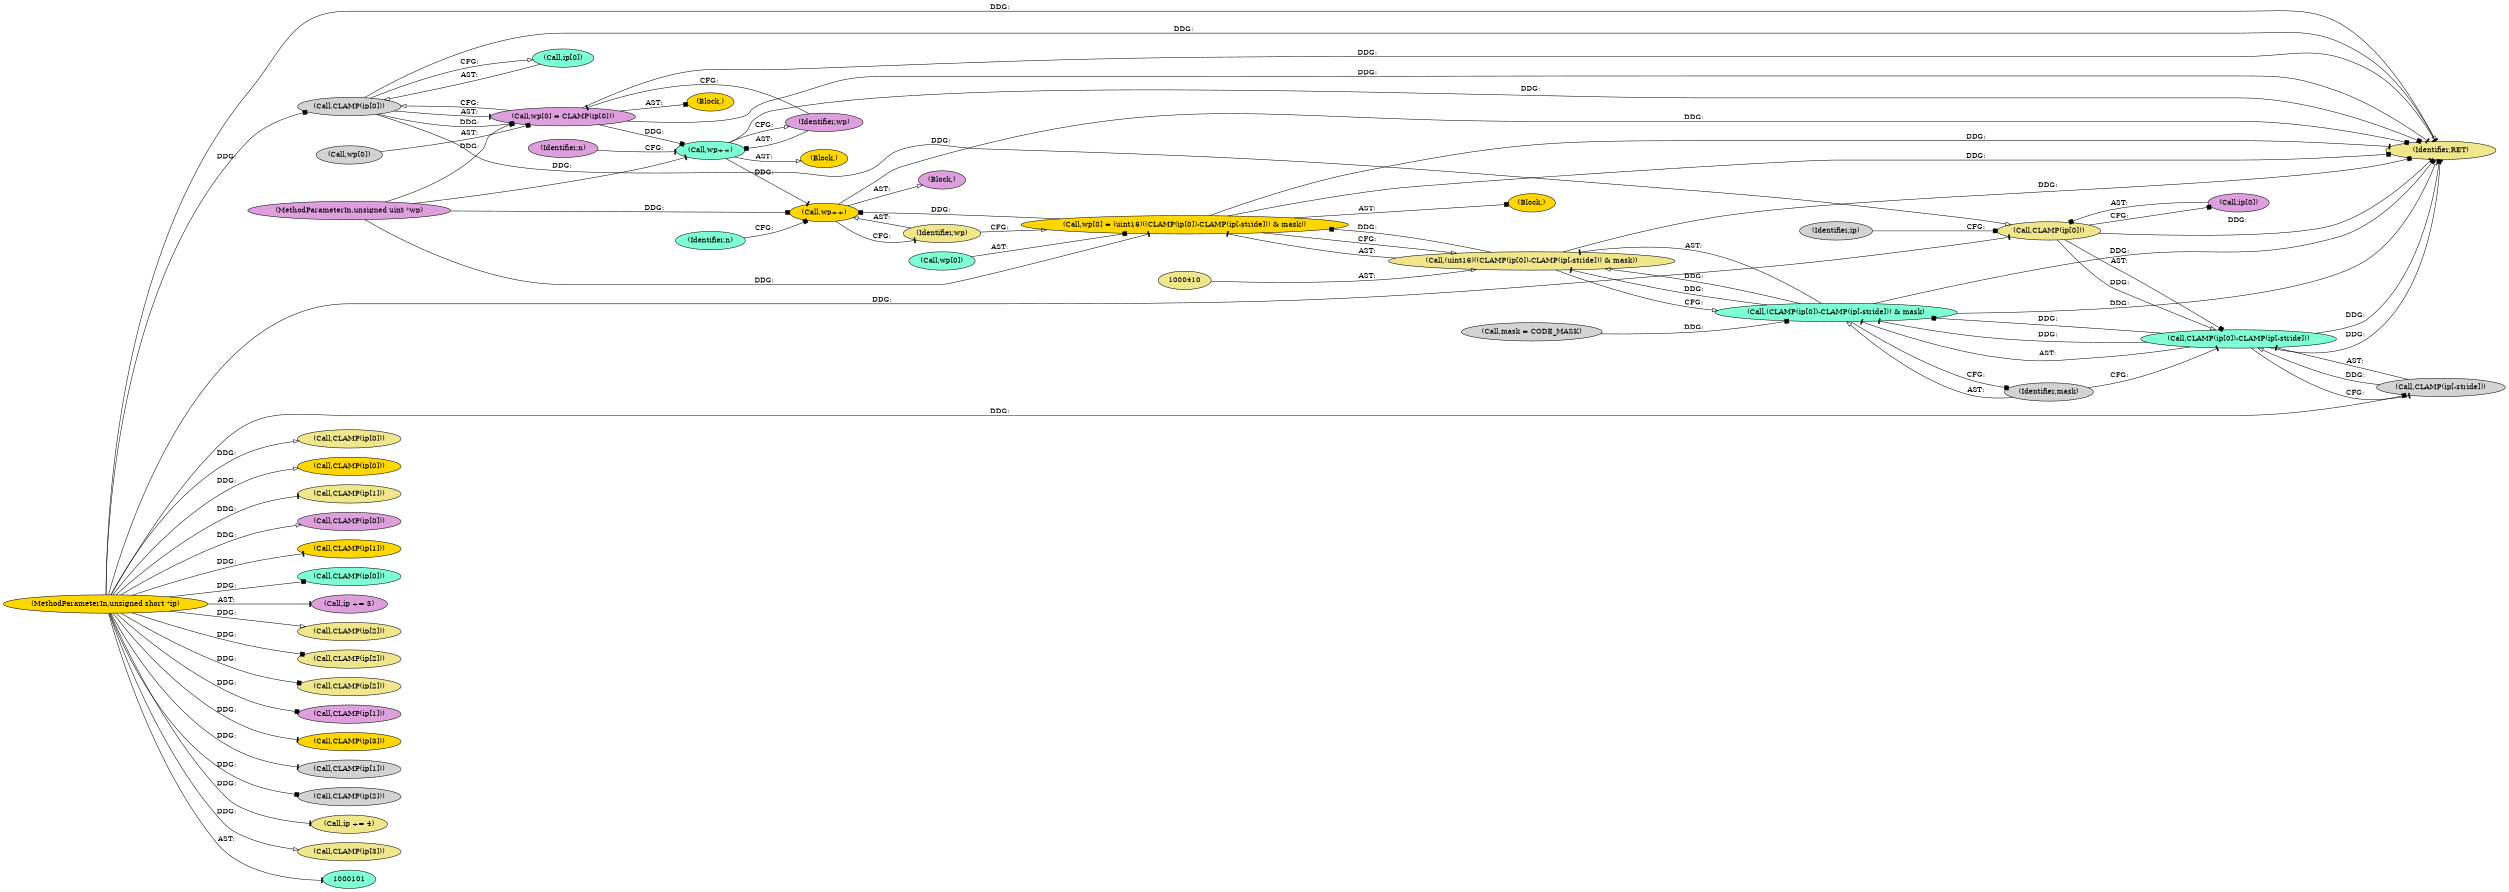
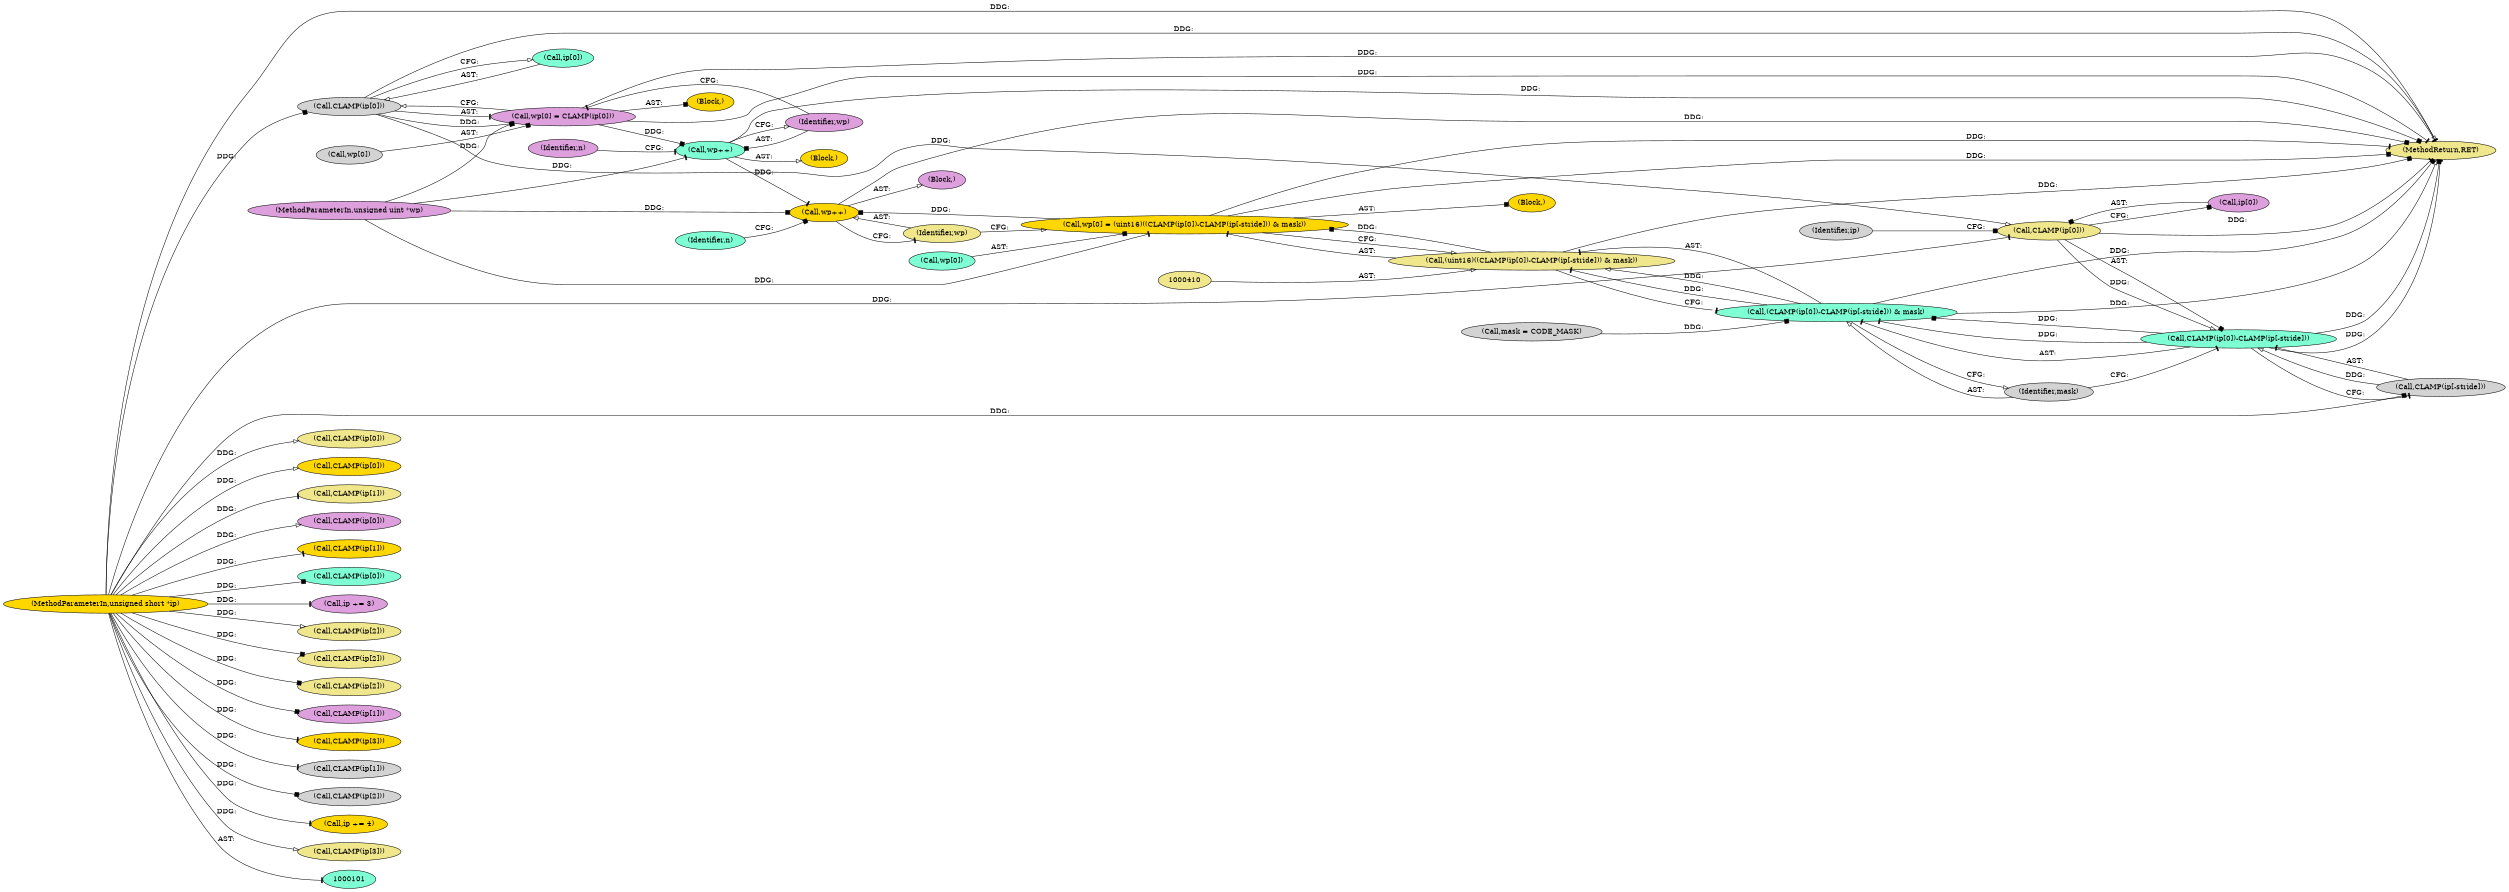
(2441, 150) -> (2441, 150)
(1633, 295) -> (1633, 295)
(1924, 362) -> (1924, 362)
(228, 600) -> (228, 600)
(349, 824) -> (349, 824)
